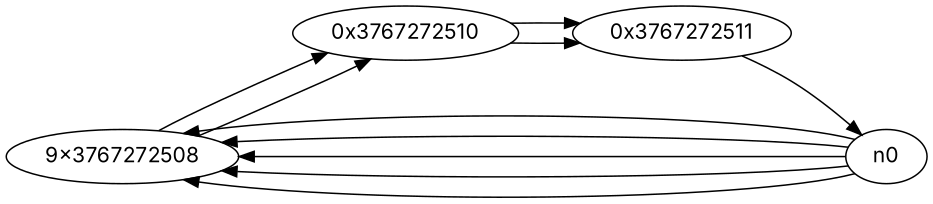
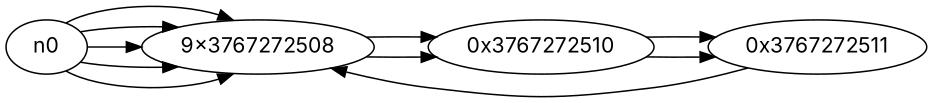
(799, 86) -> (547, 97)
